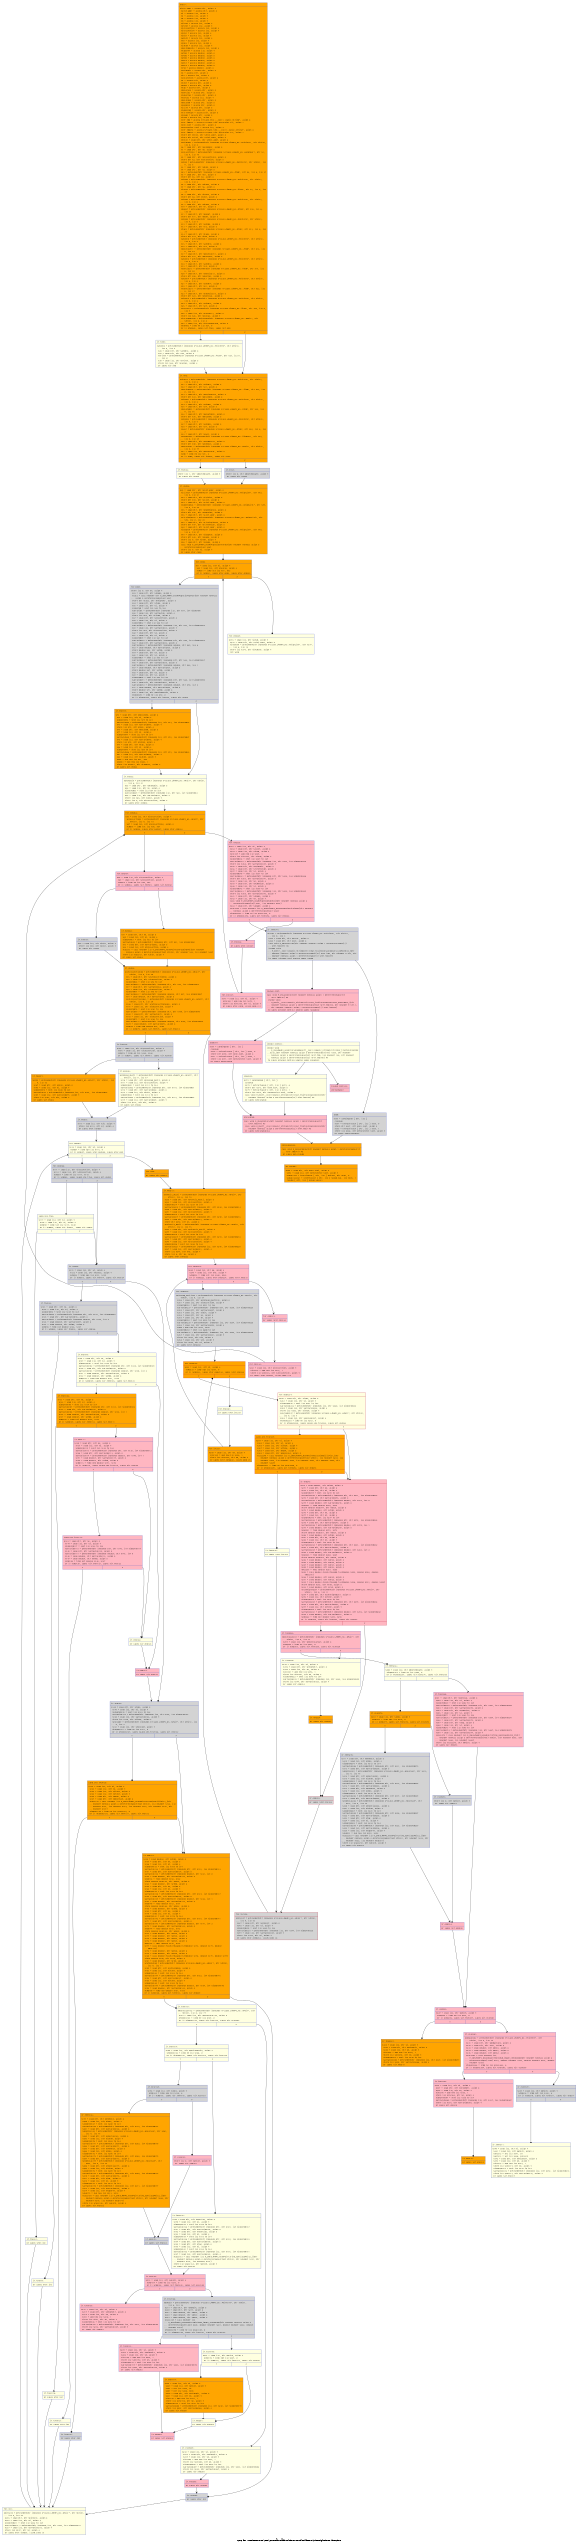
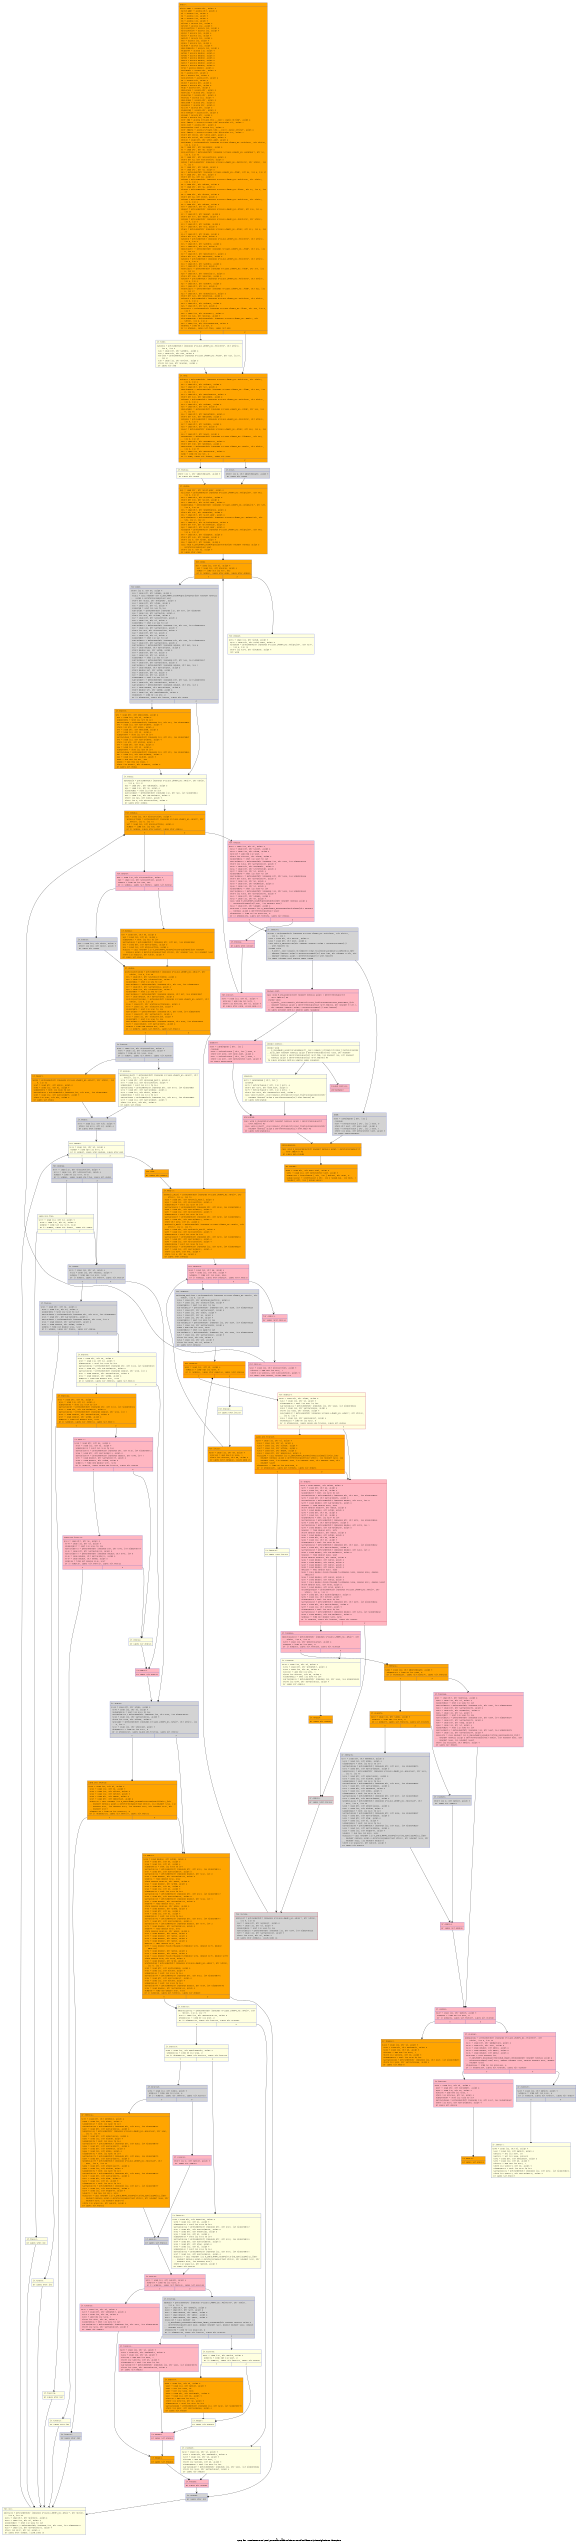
(416, 1672) -> (416, 1672)
none -> (162, 2460)
